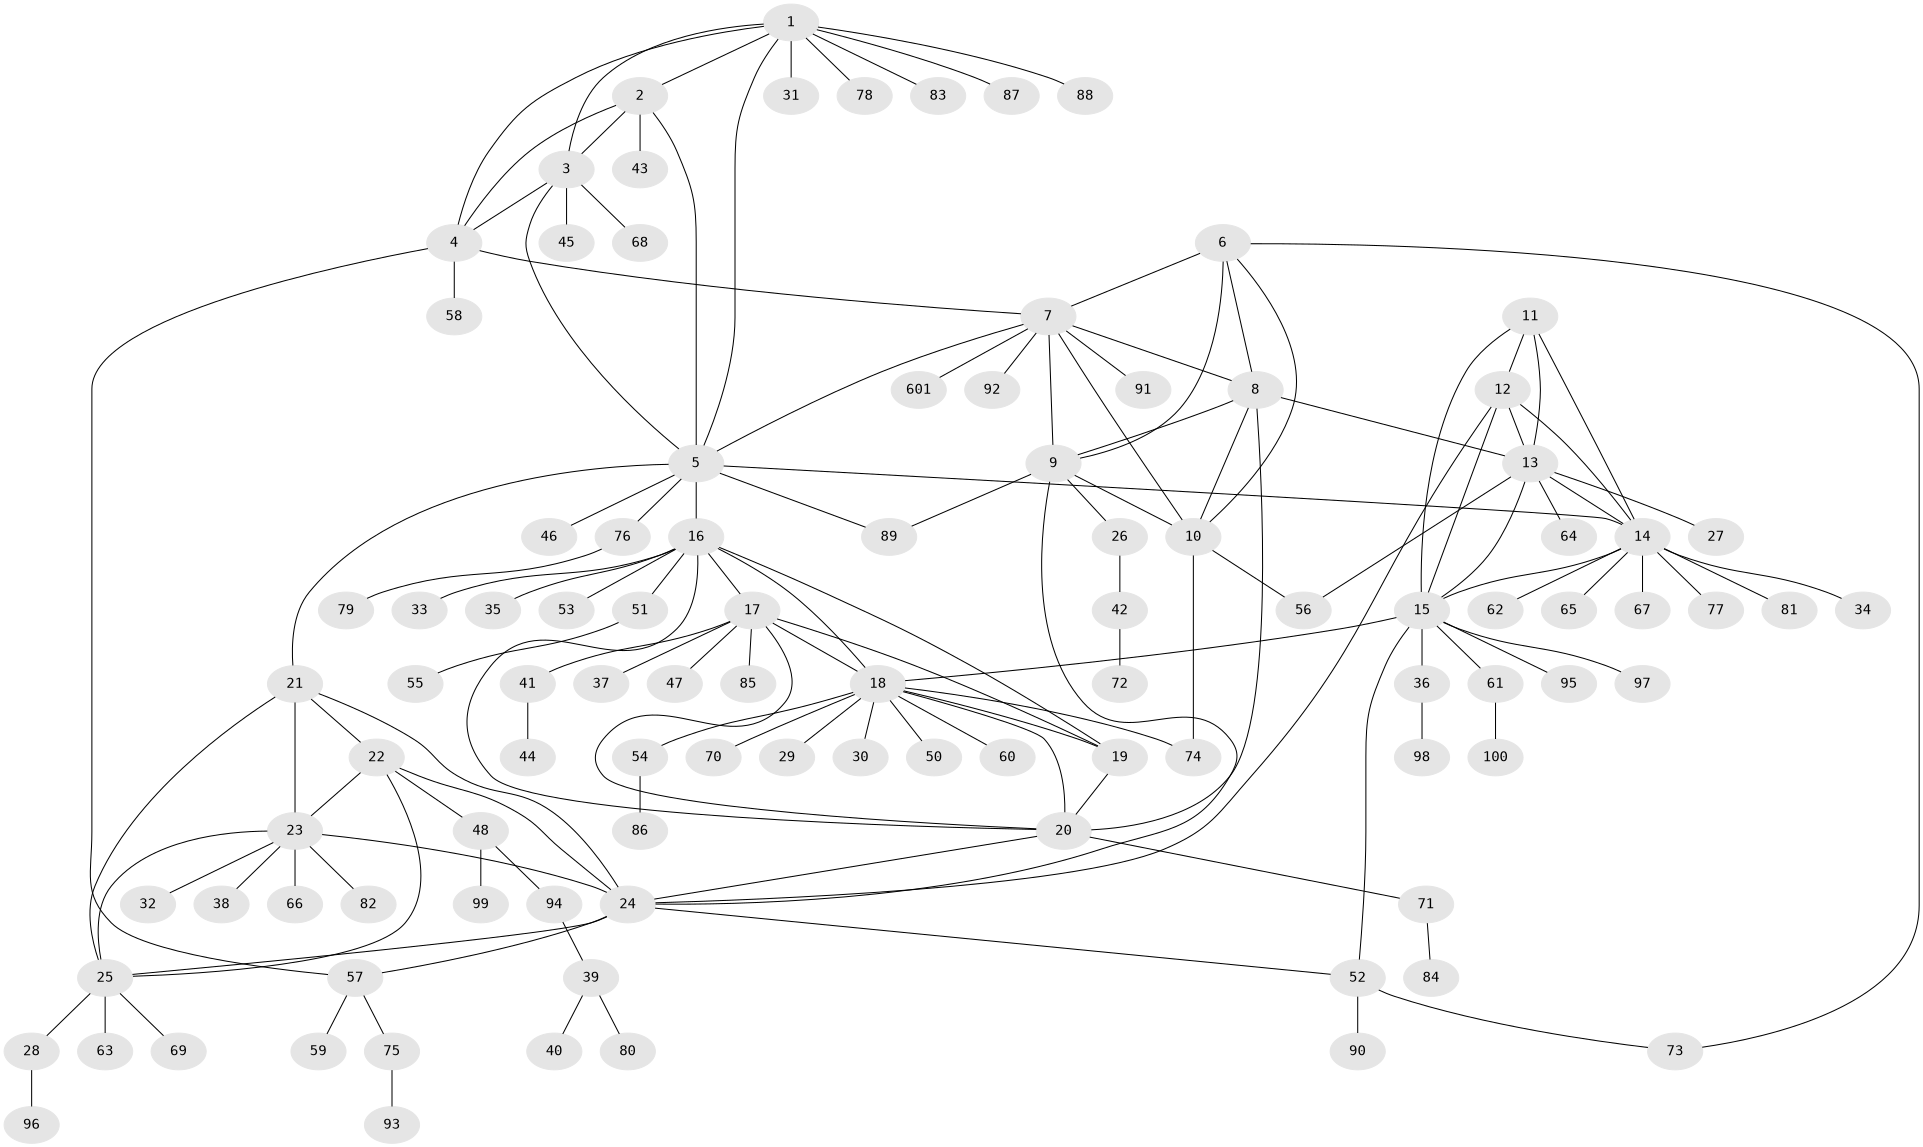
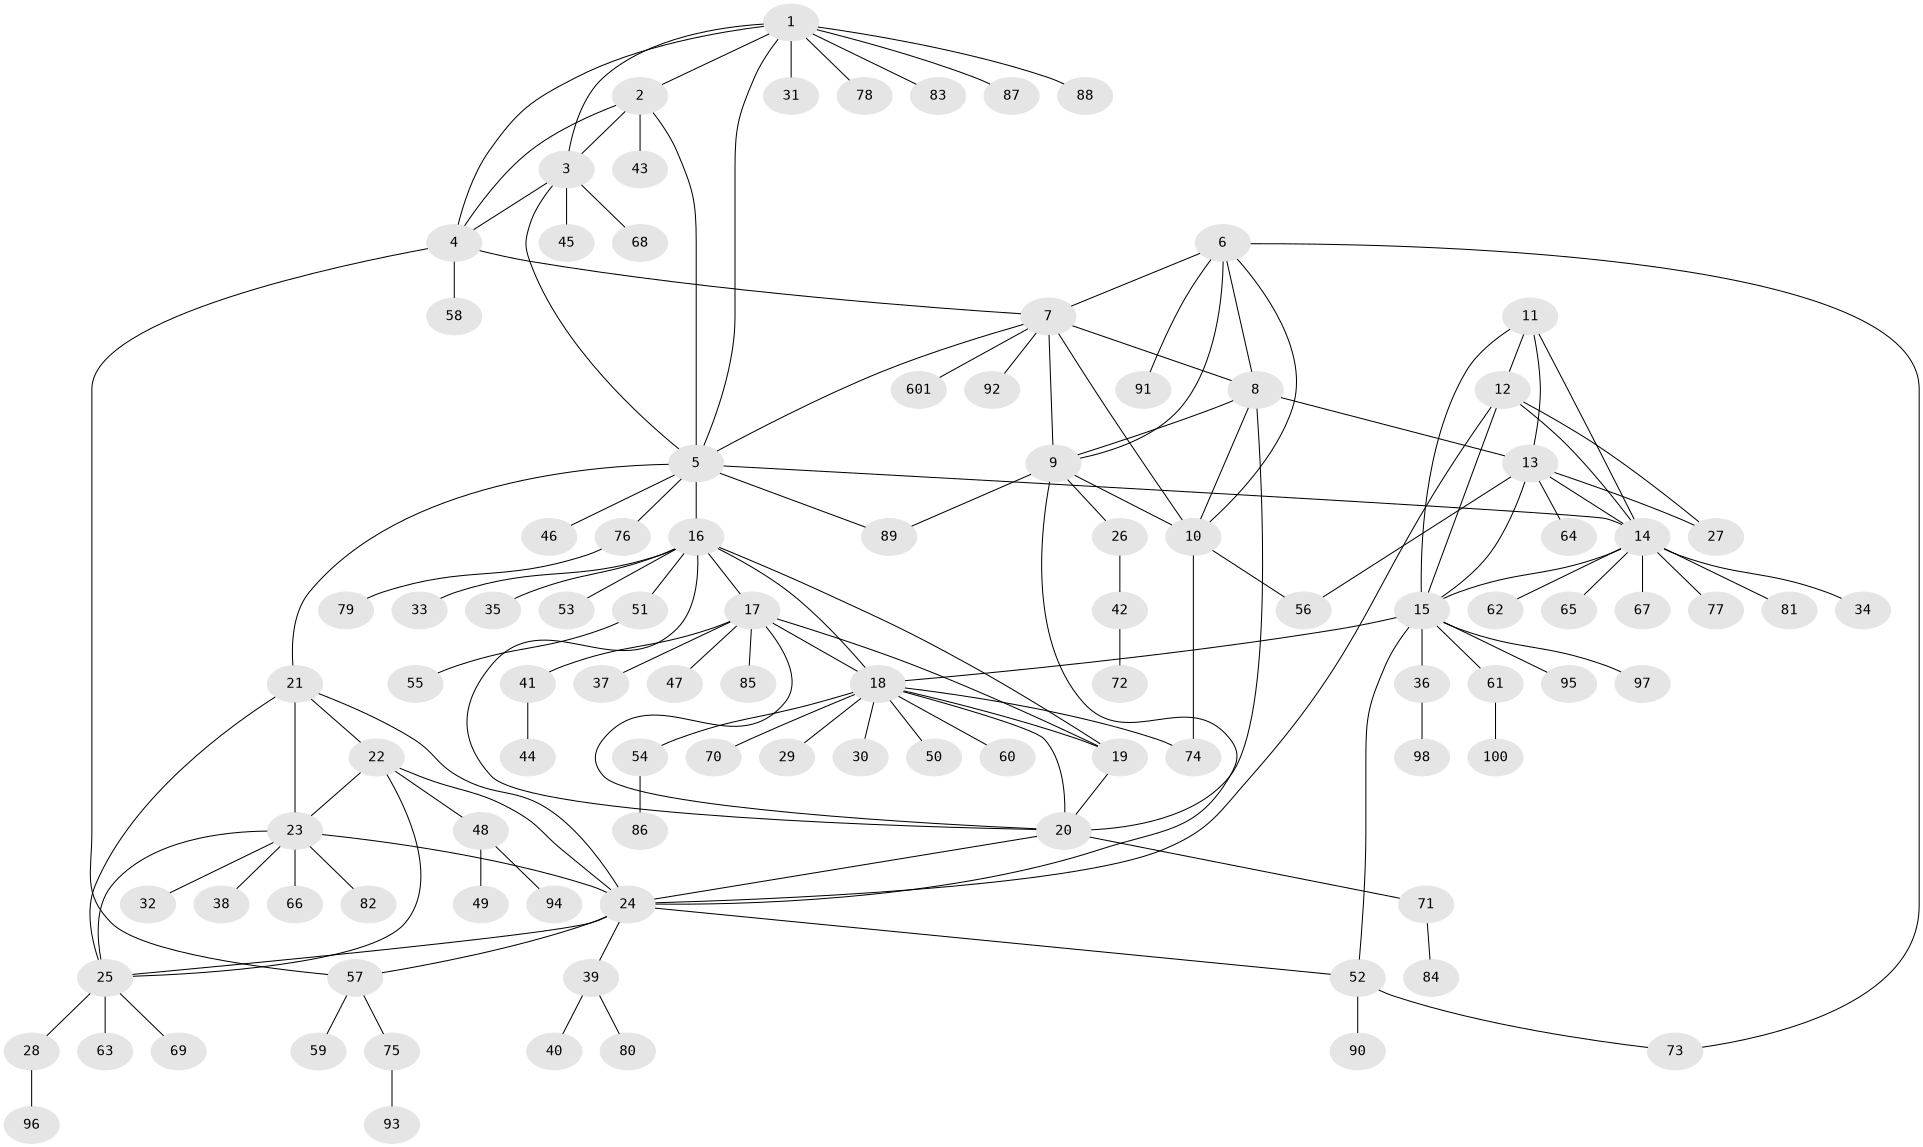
(1096, 353) -> (1177, 314)
(1516, 427) -> (1614, 457)
(481, 904) -> (481, 904)
(573, 941) -> (609, 941)
